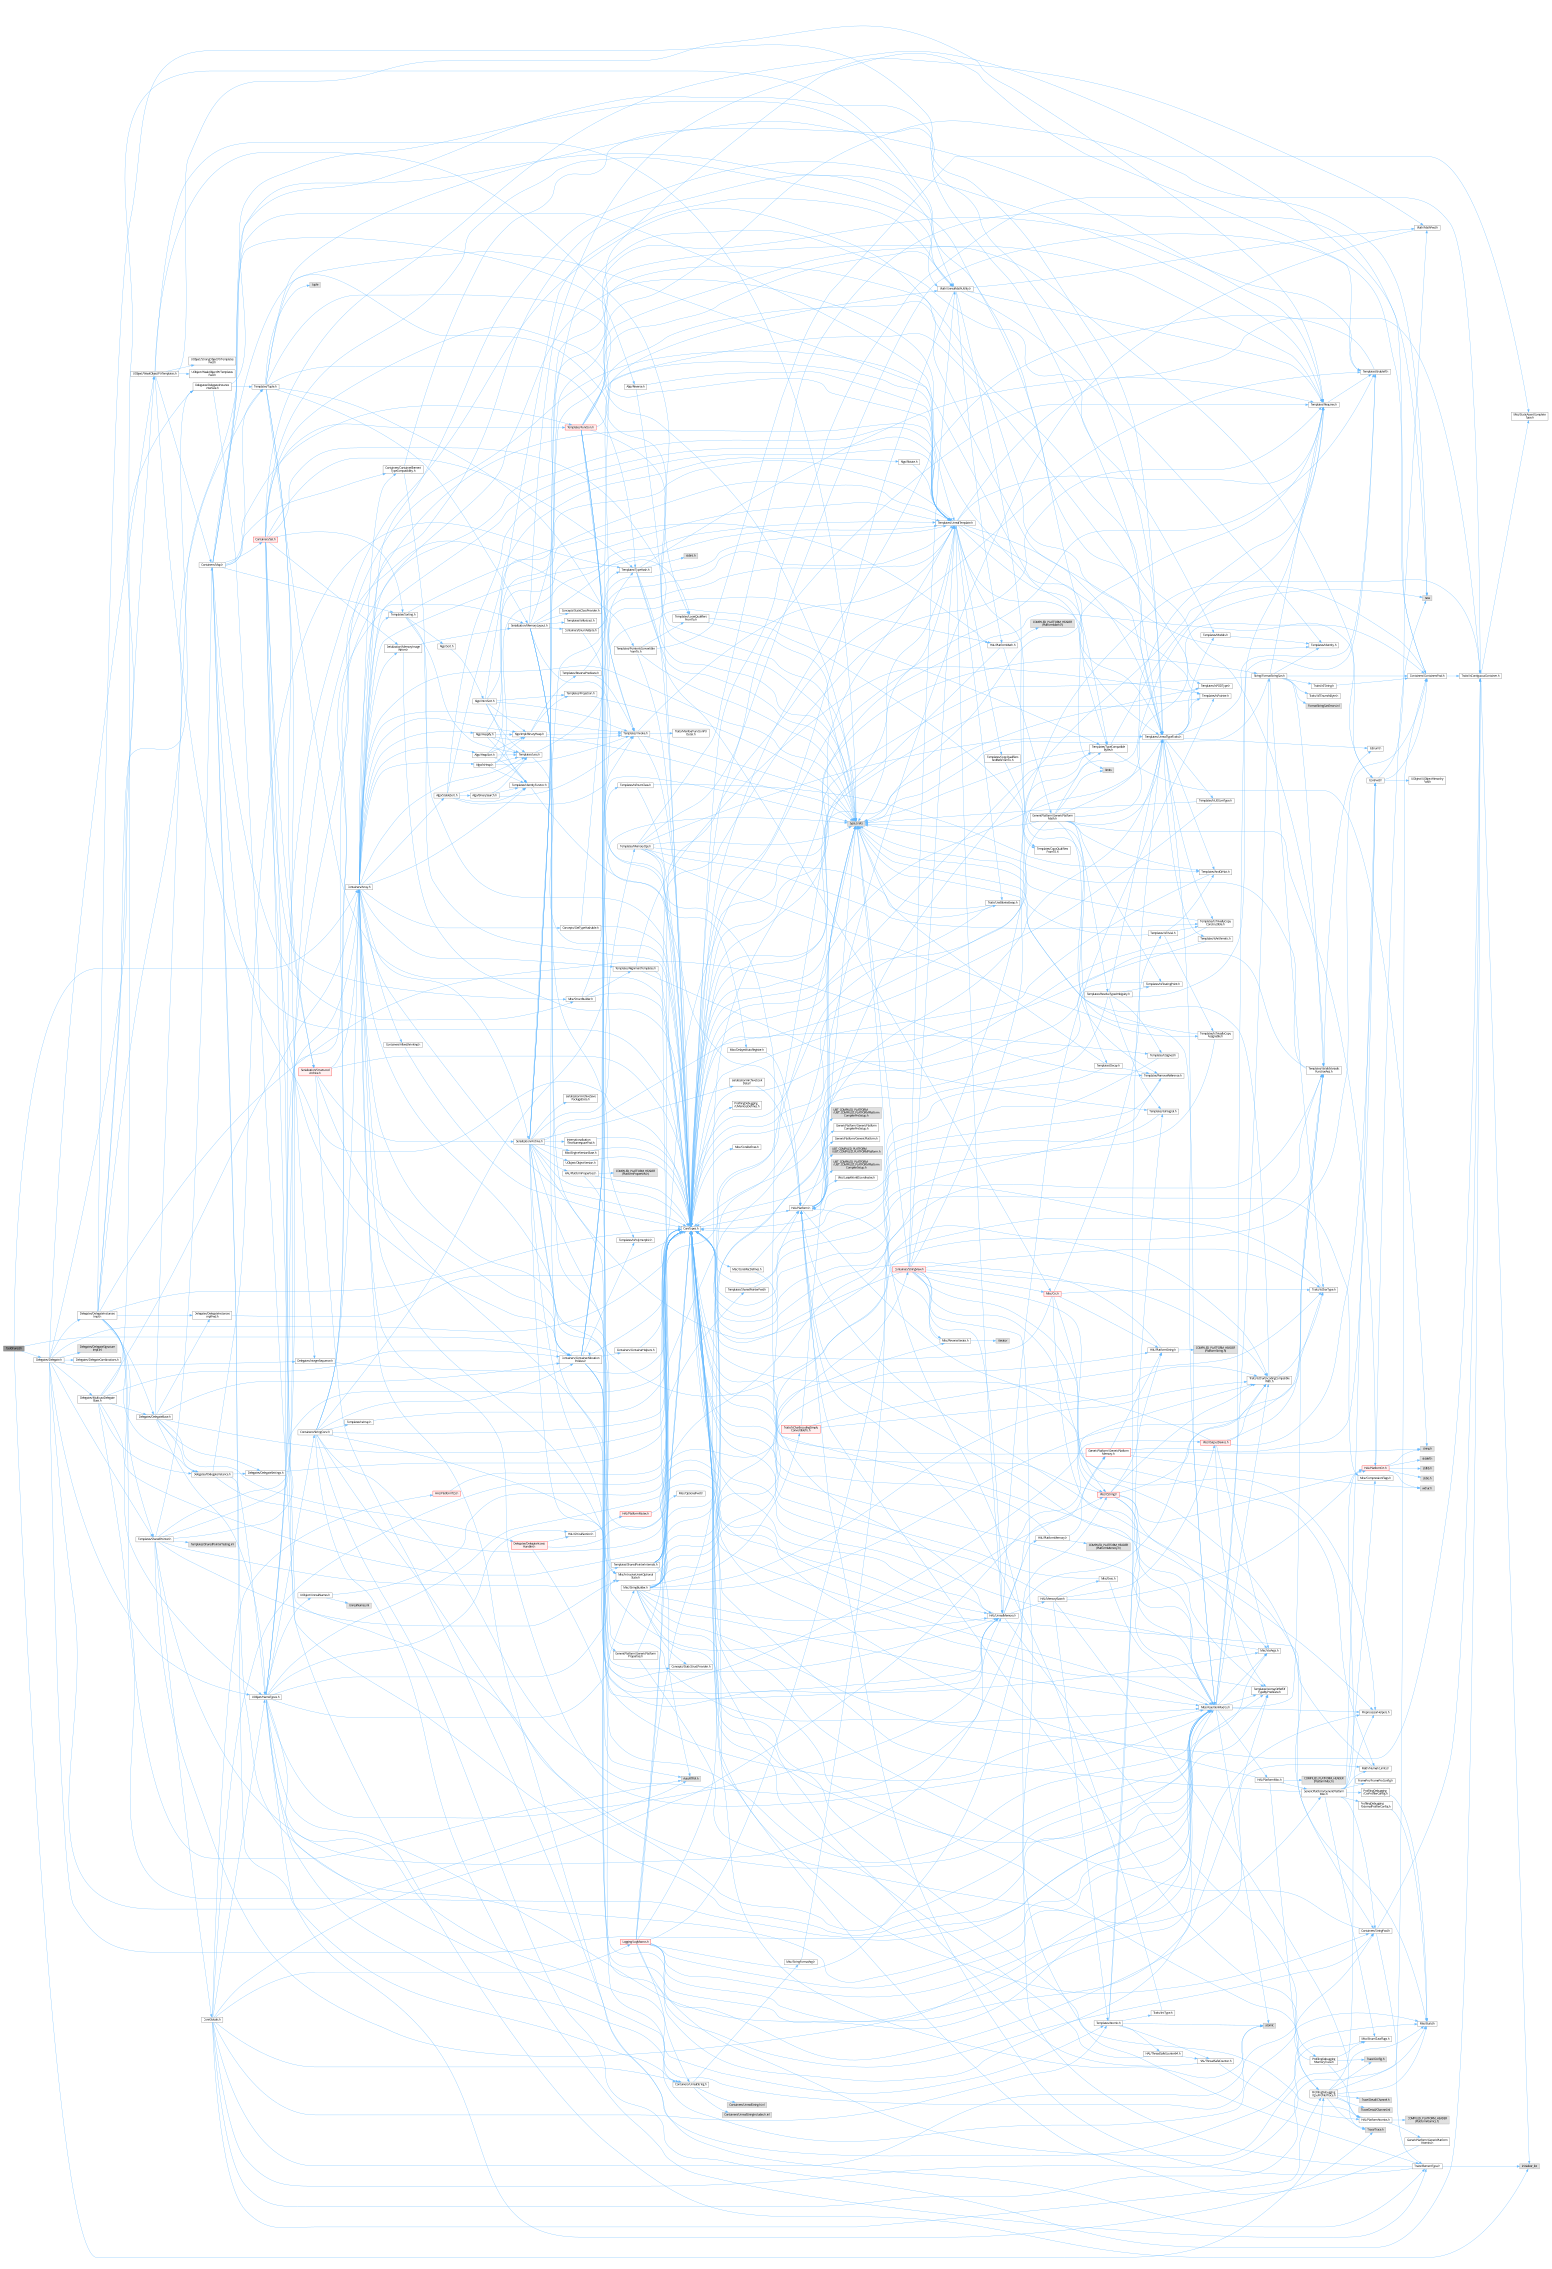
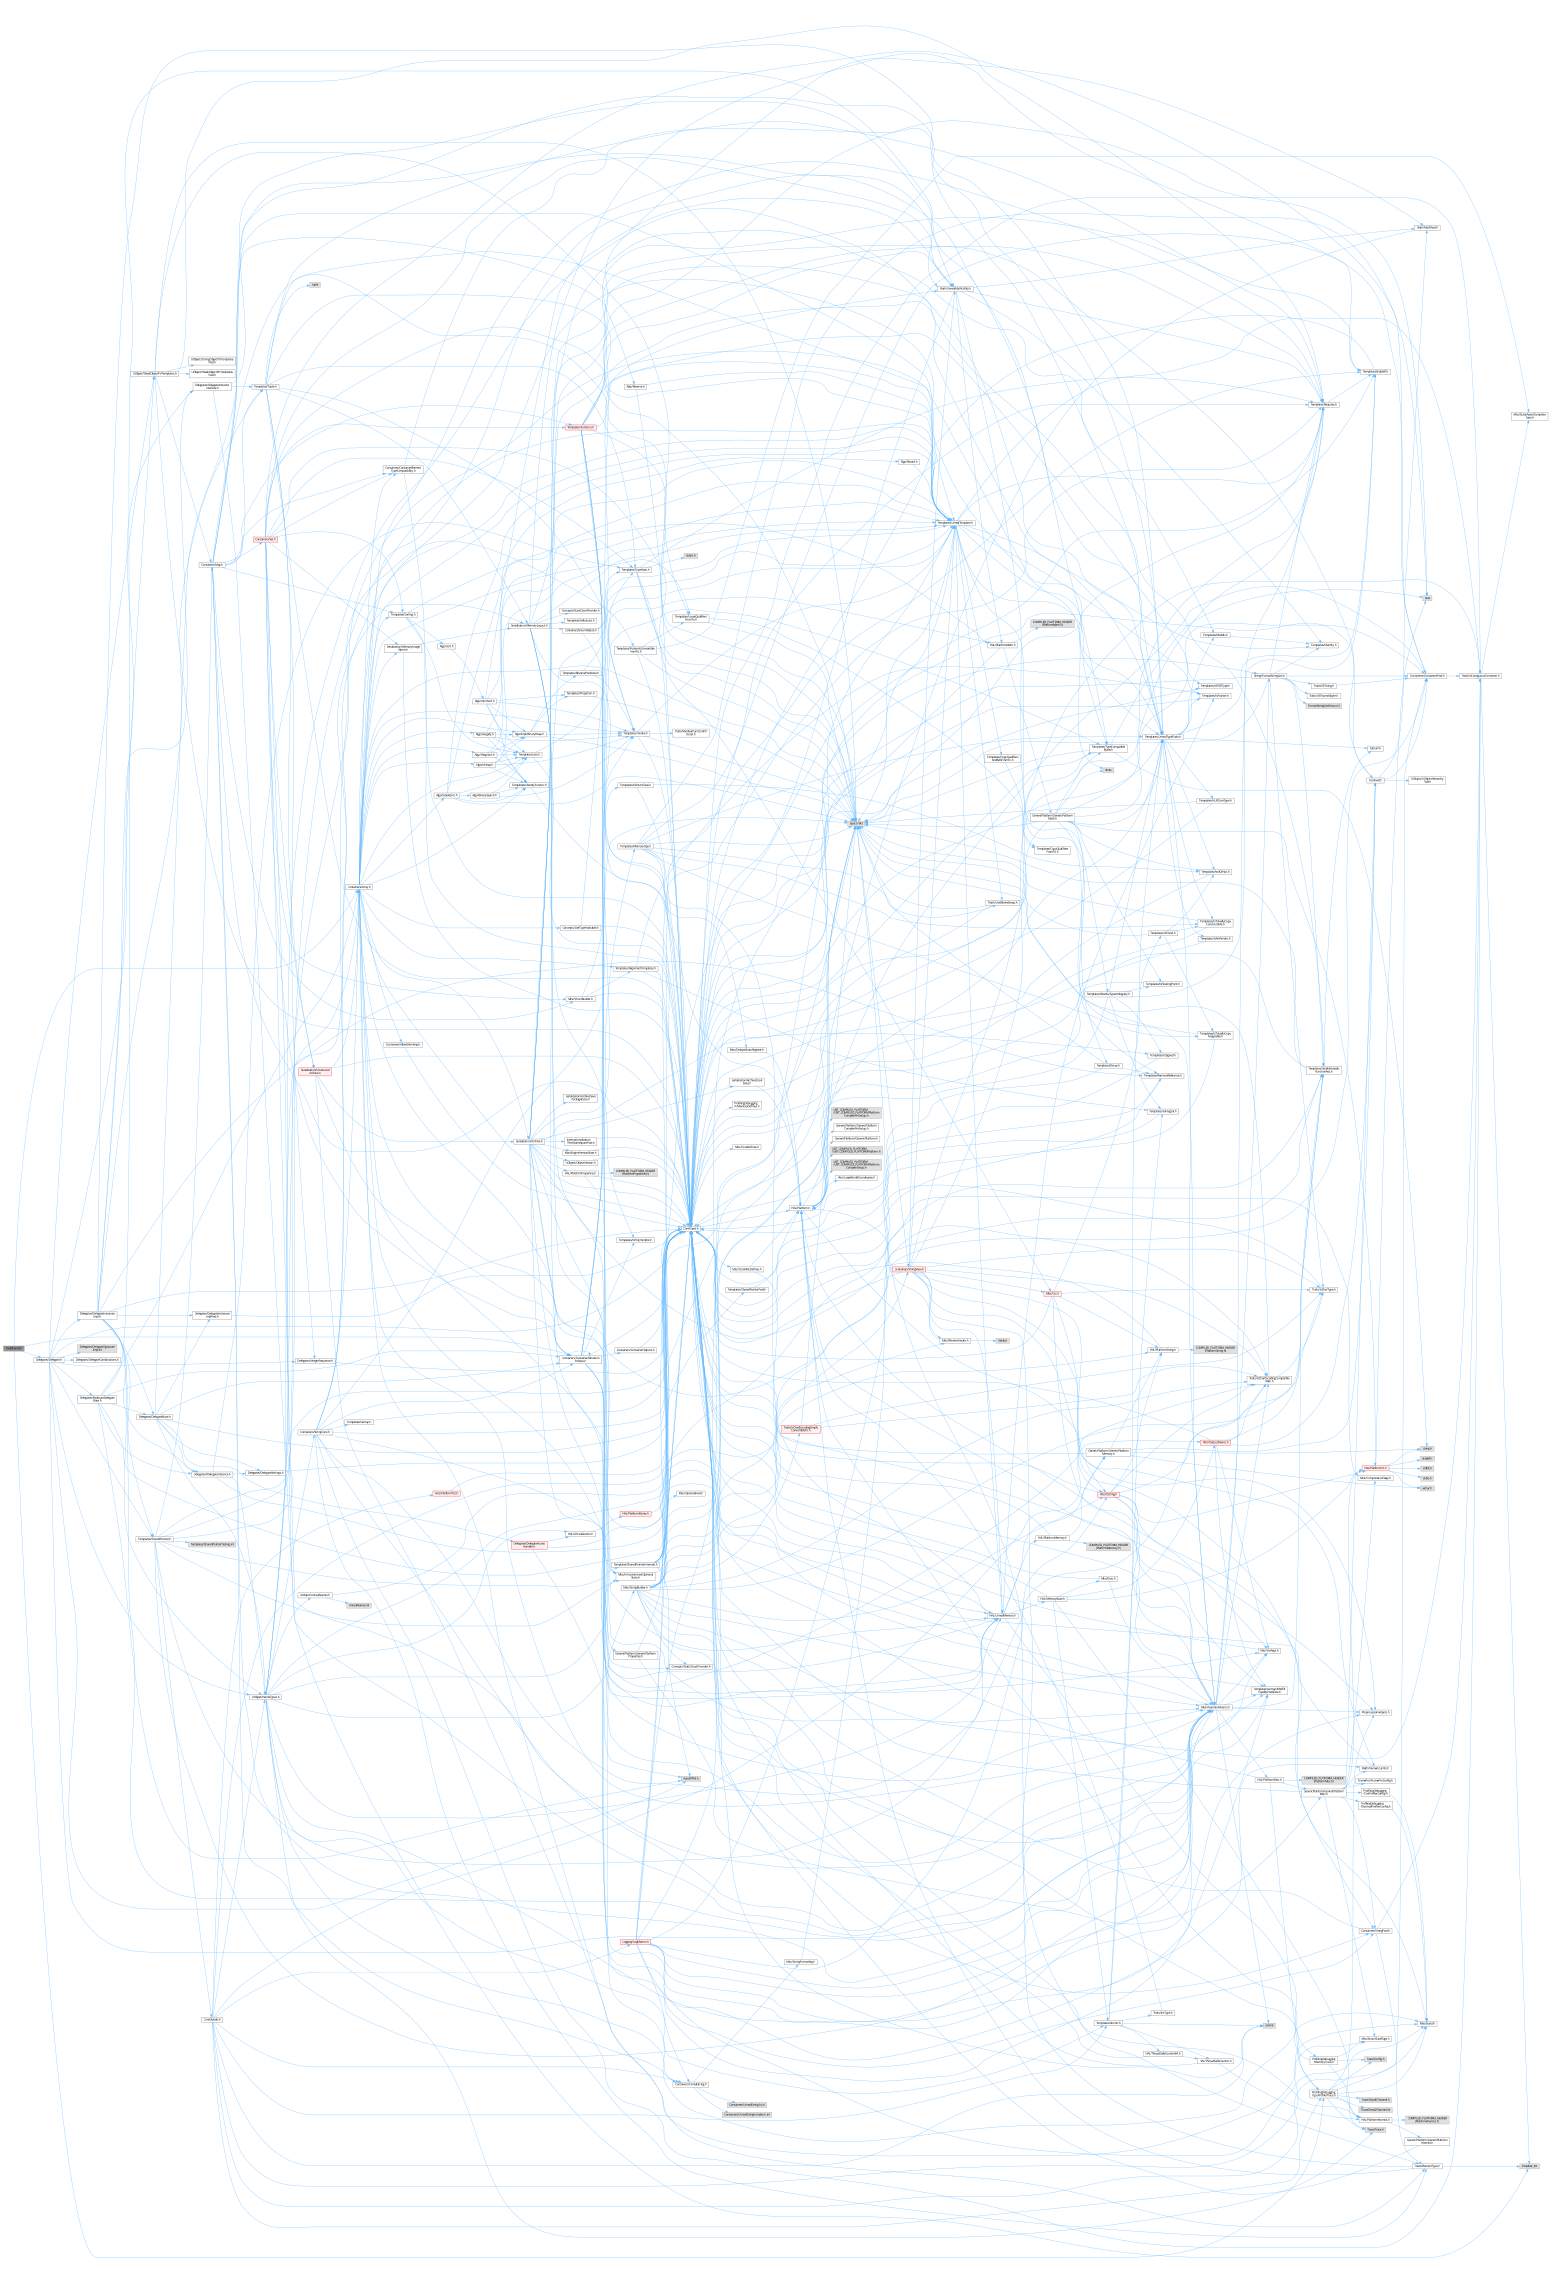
none -> (329, 504)
(884, 1059) -> (884, 1056)
(1108, 1453) -> (1108, 1453)
(763, 2092) -> none
